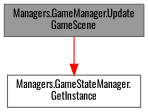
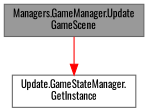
(74, 91) -> (74, 91)
